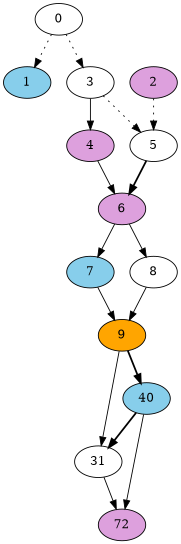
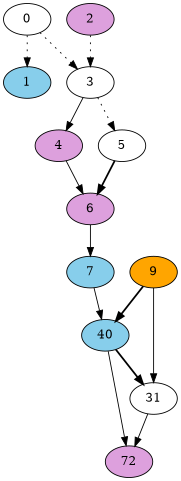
(154, 110) -> (90, 47)
(154, 272) -> none
(104, 300) -> (97, 299)
